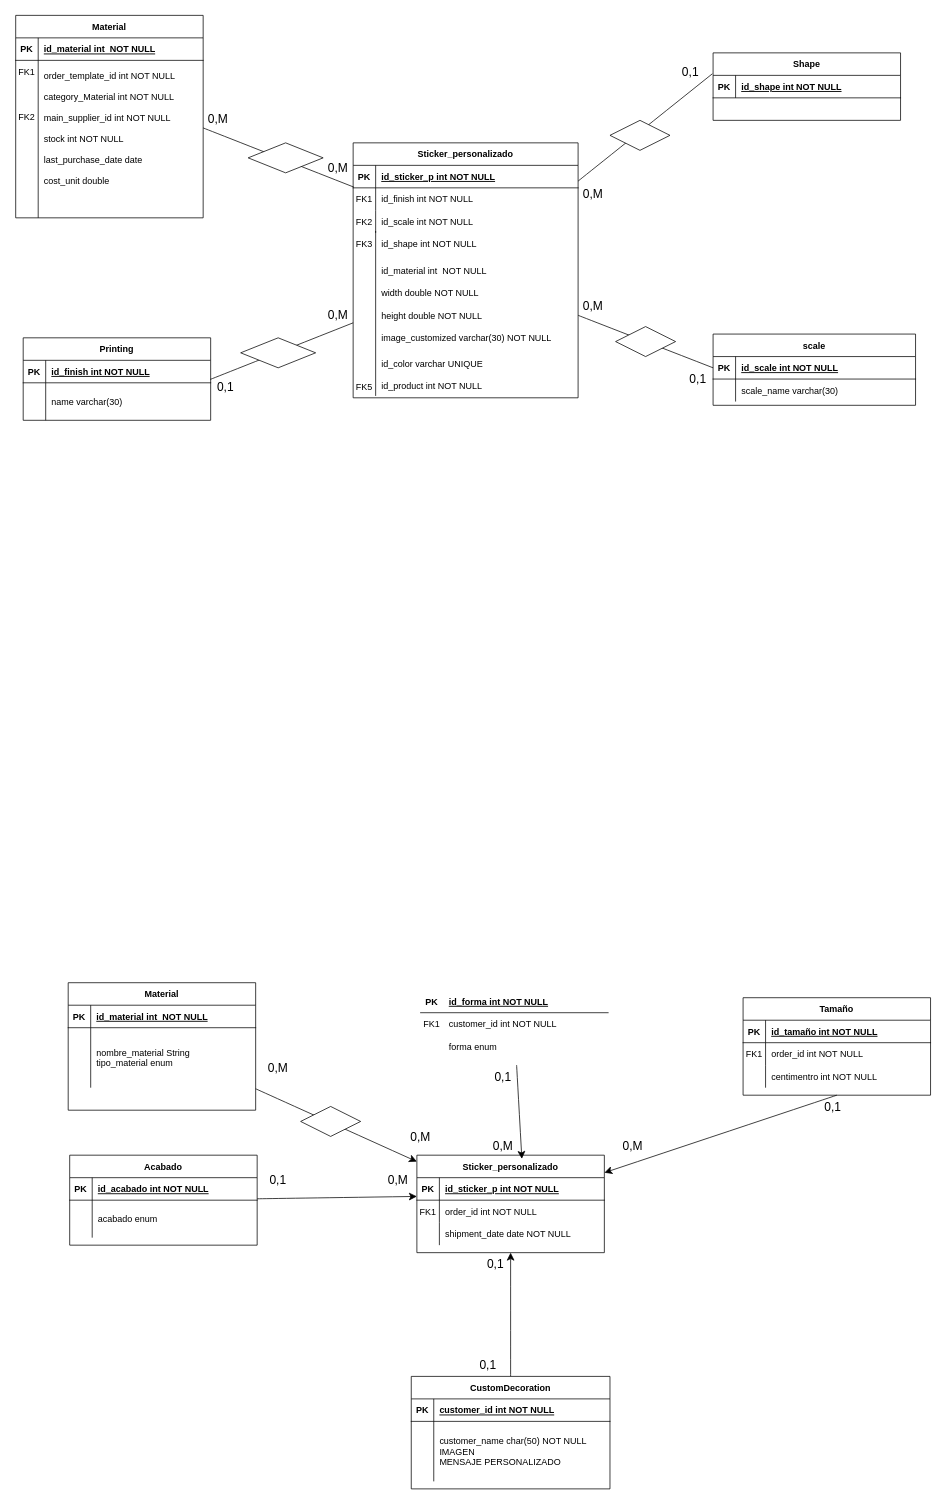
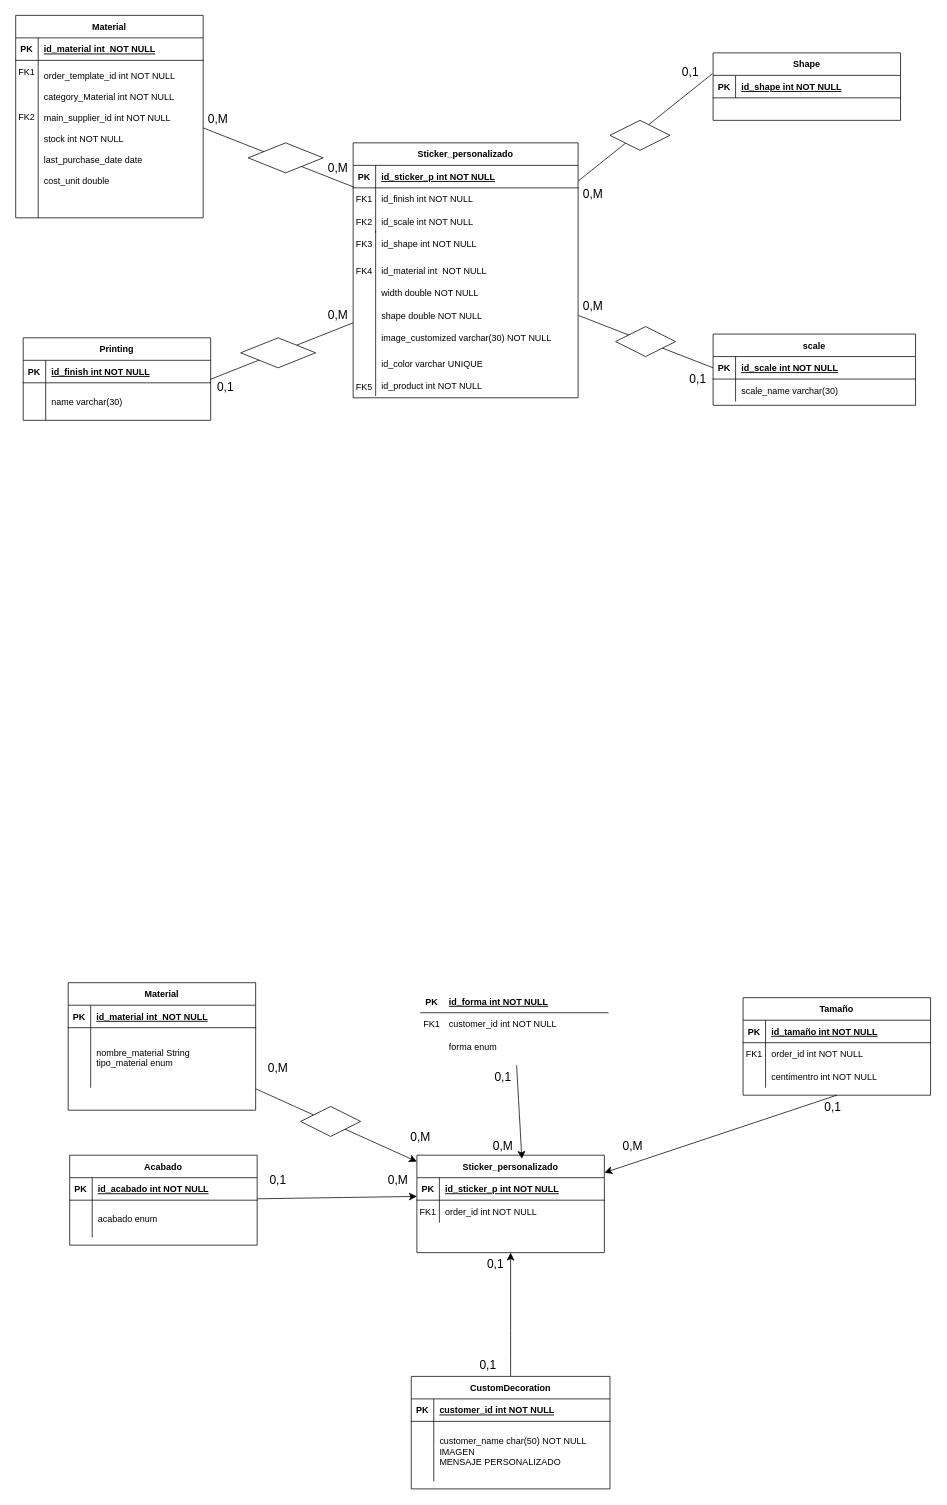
none -> (364, 270)
(431, 316) -> (429, 316)
(522, 1234) -> none
